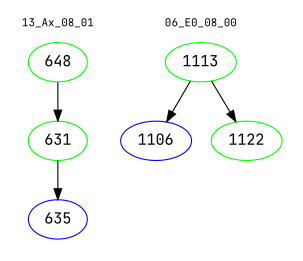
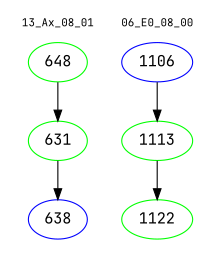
(181, 97) -> (157, 96)
(58, 219) -> (58, 219)
